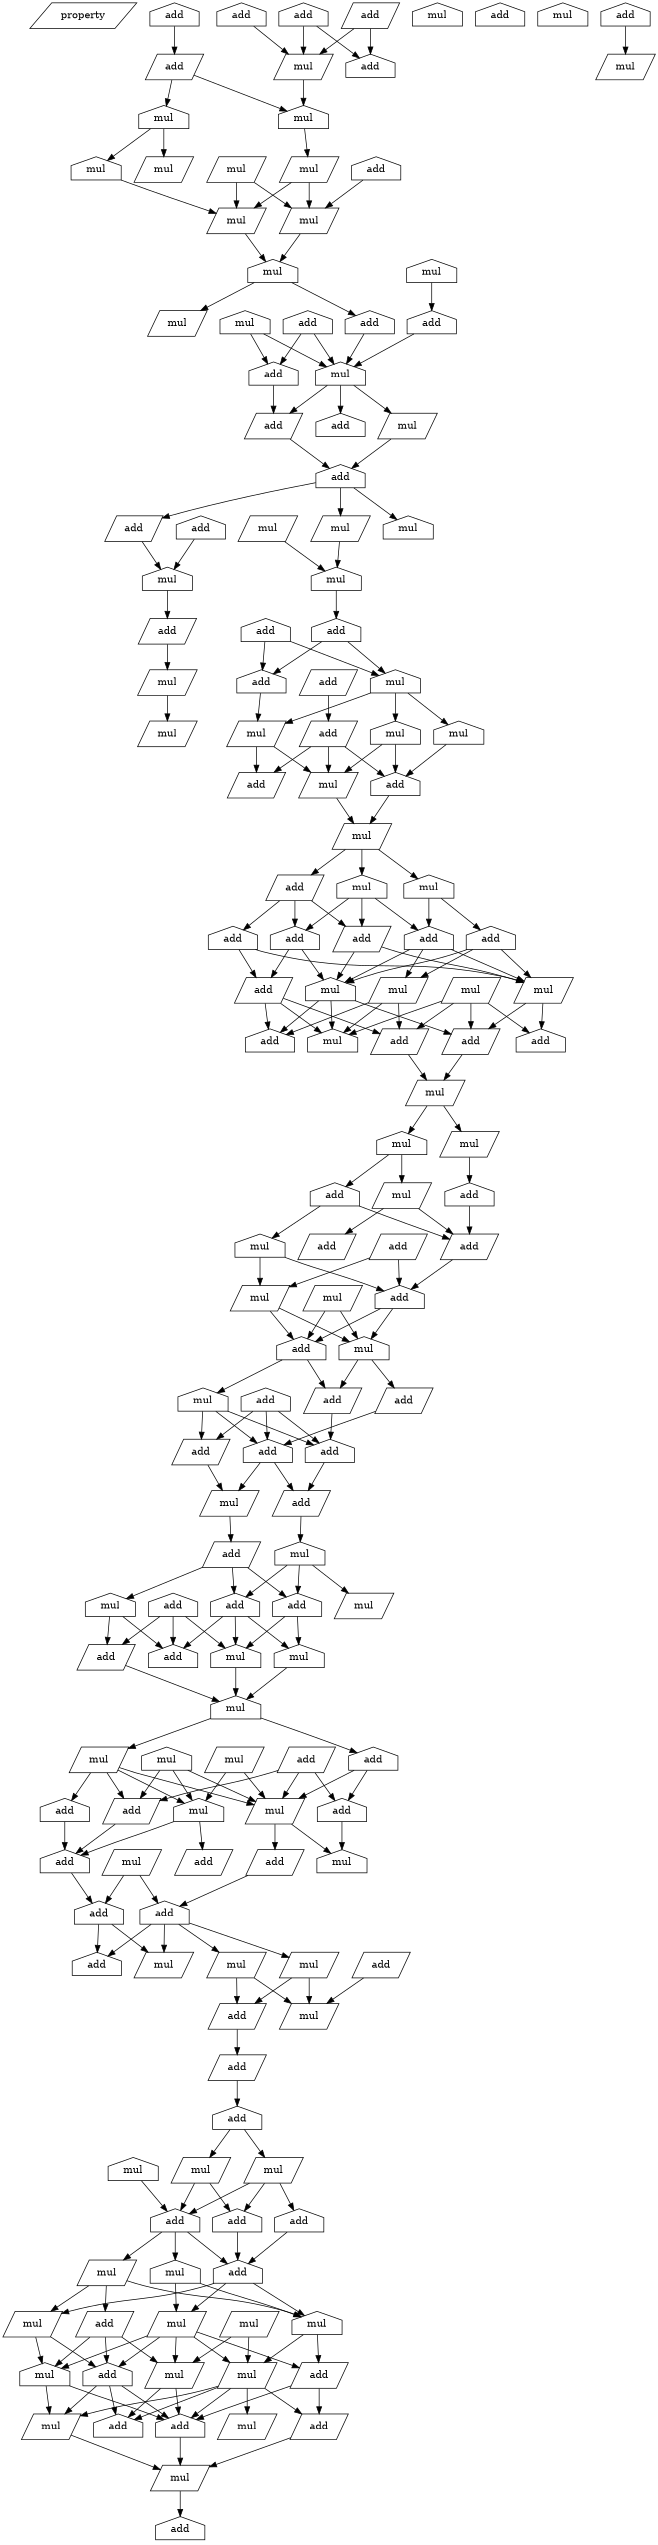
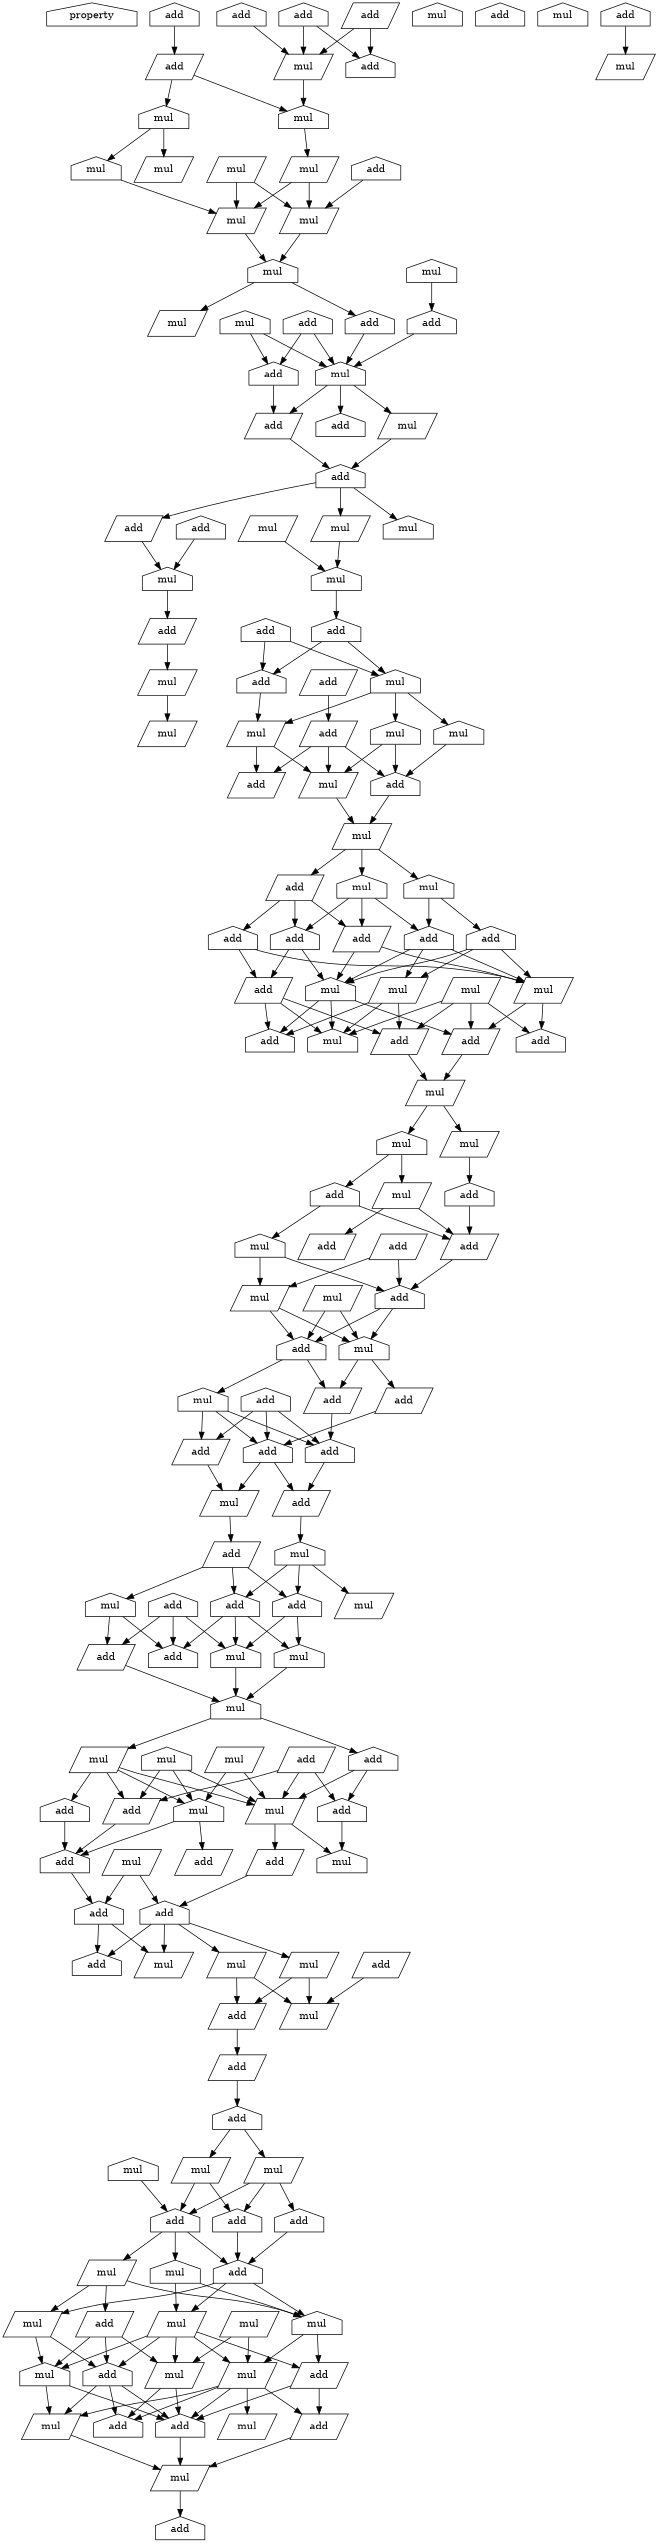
(83, 16) -> (92, 16)
